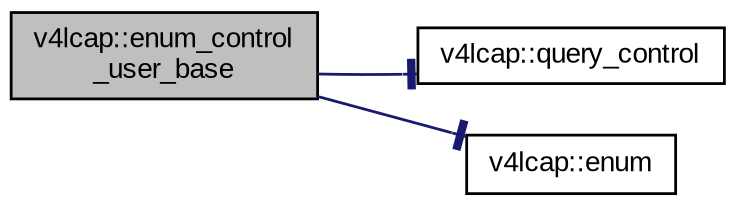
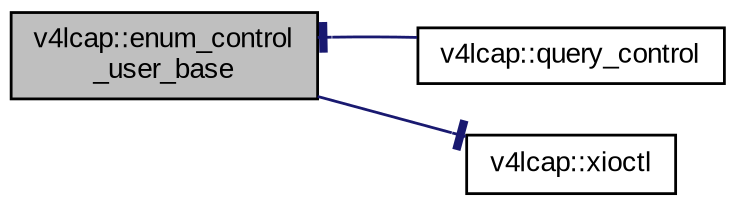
(360, 75) -> (375, 37)
(571, 164) -> (571, 164)
